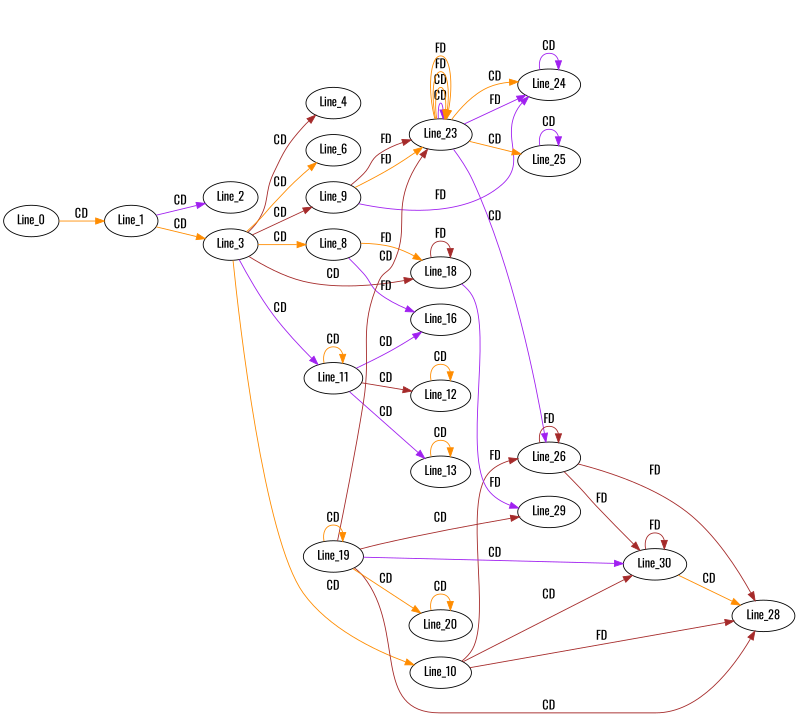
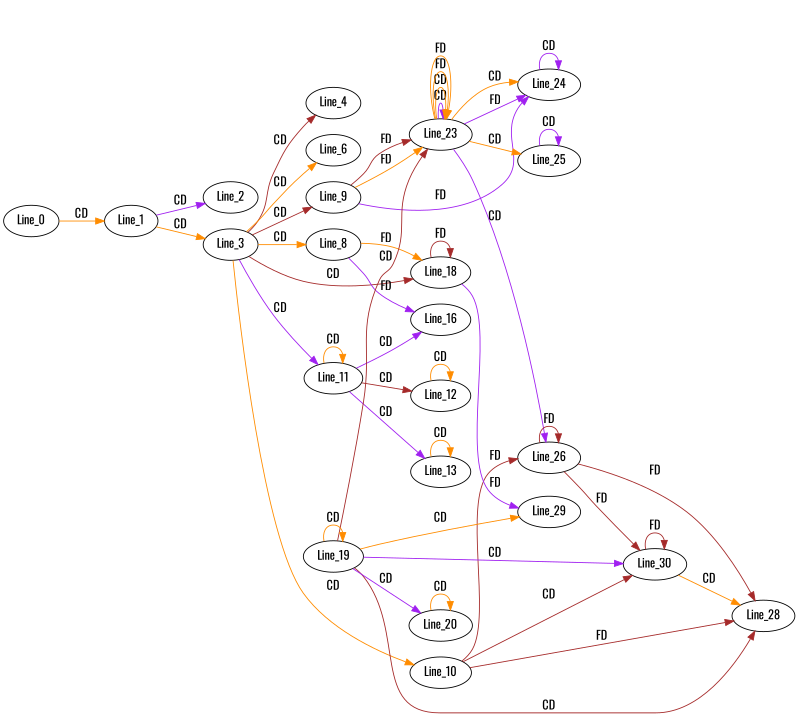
(435, 532) -> (435, 532)
(383, 588) -> (383, 588)
